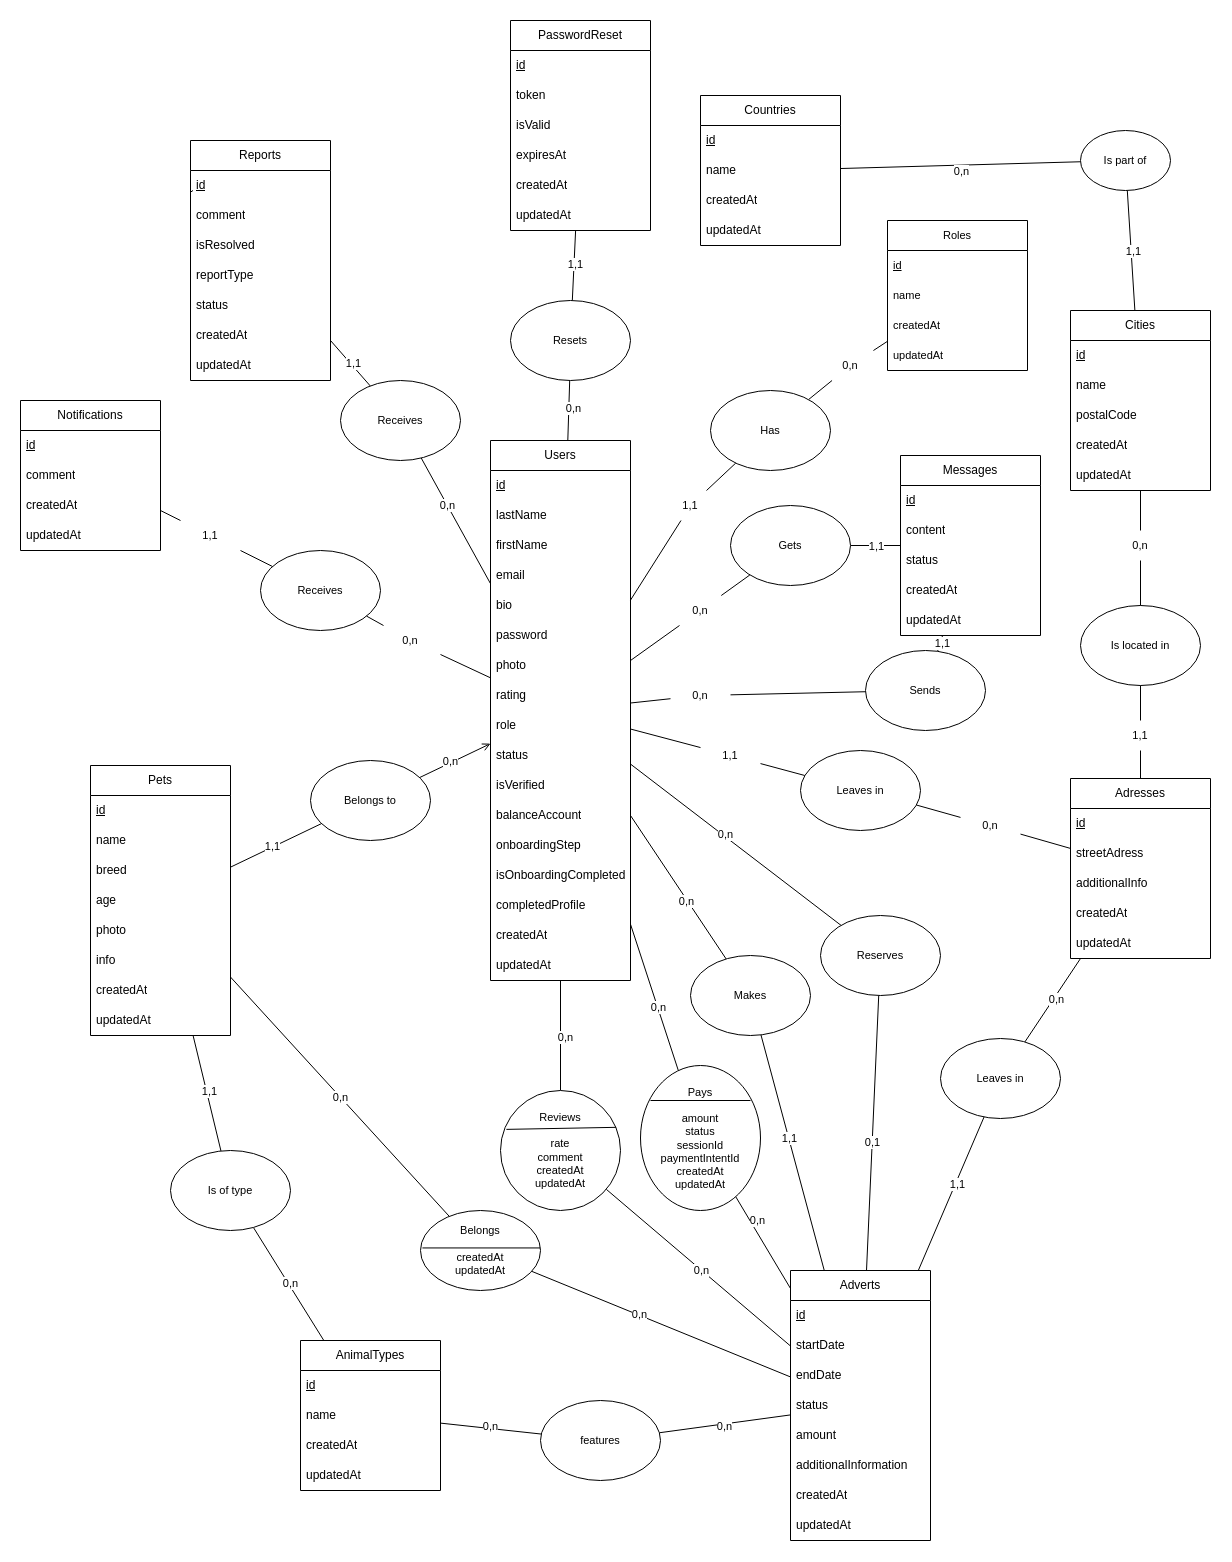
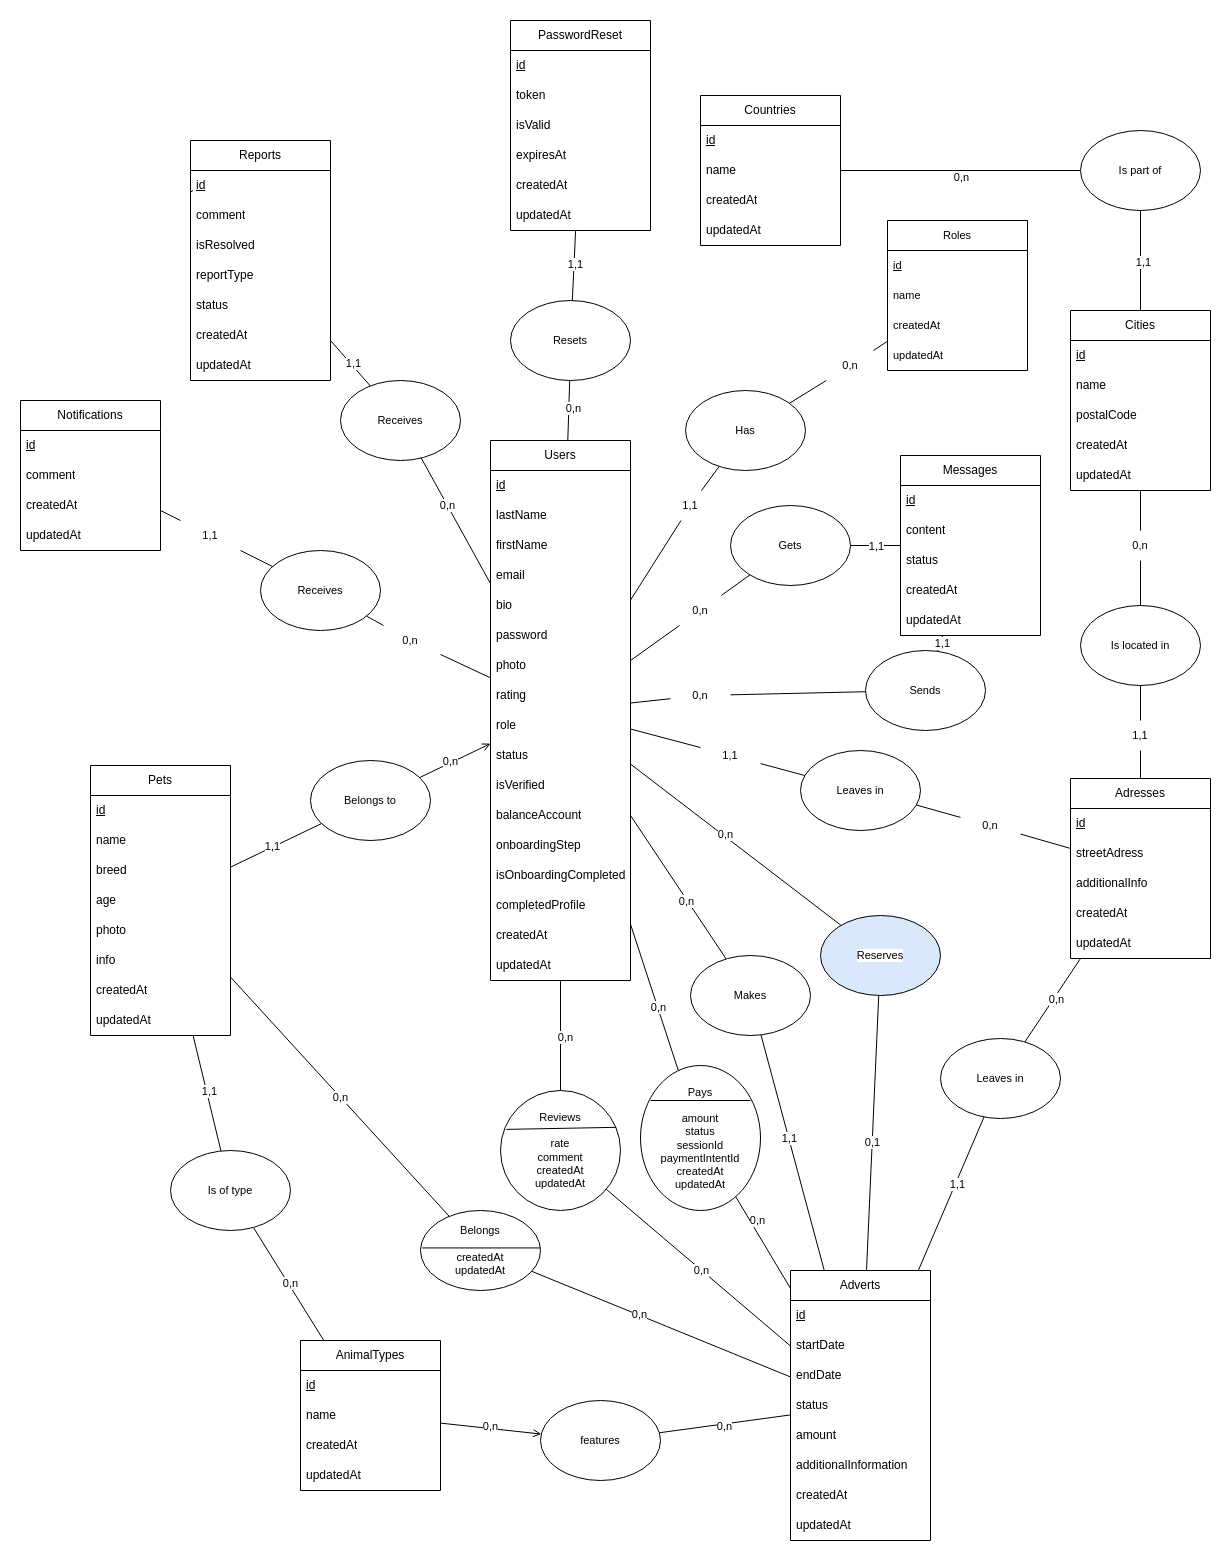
(1126, 161) -> (1141, 171)
(771, 431) -> (746, 431)
(881, 956) -> (881, 956)
(536, 1434) -> (535, 1433)
